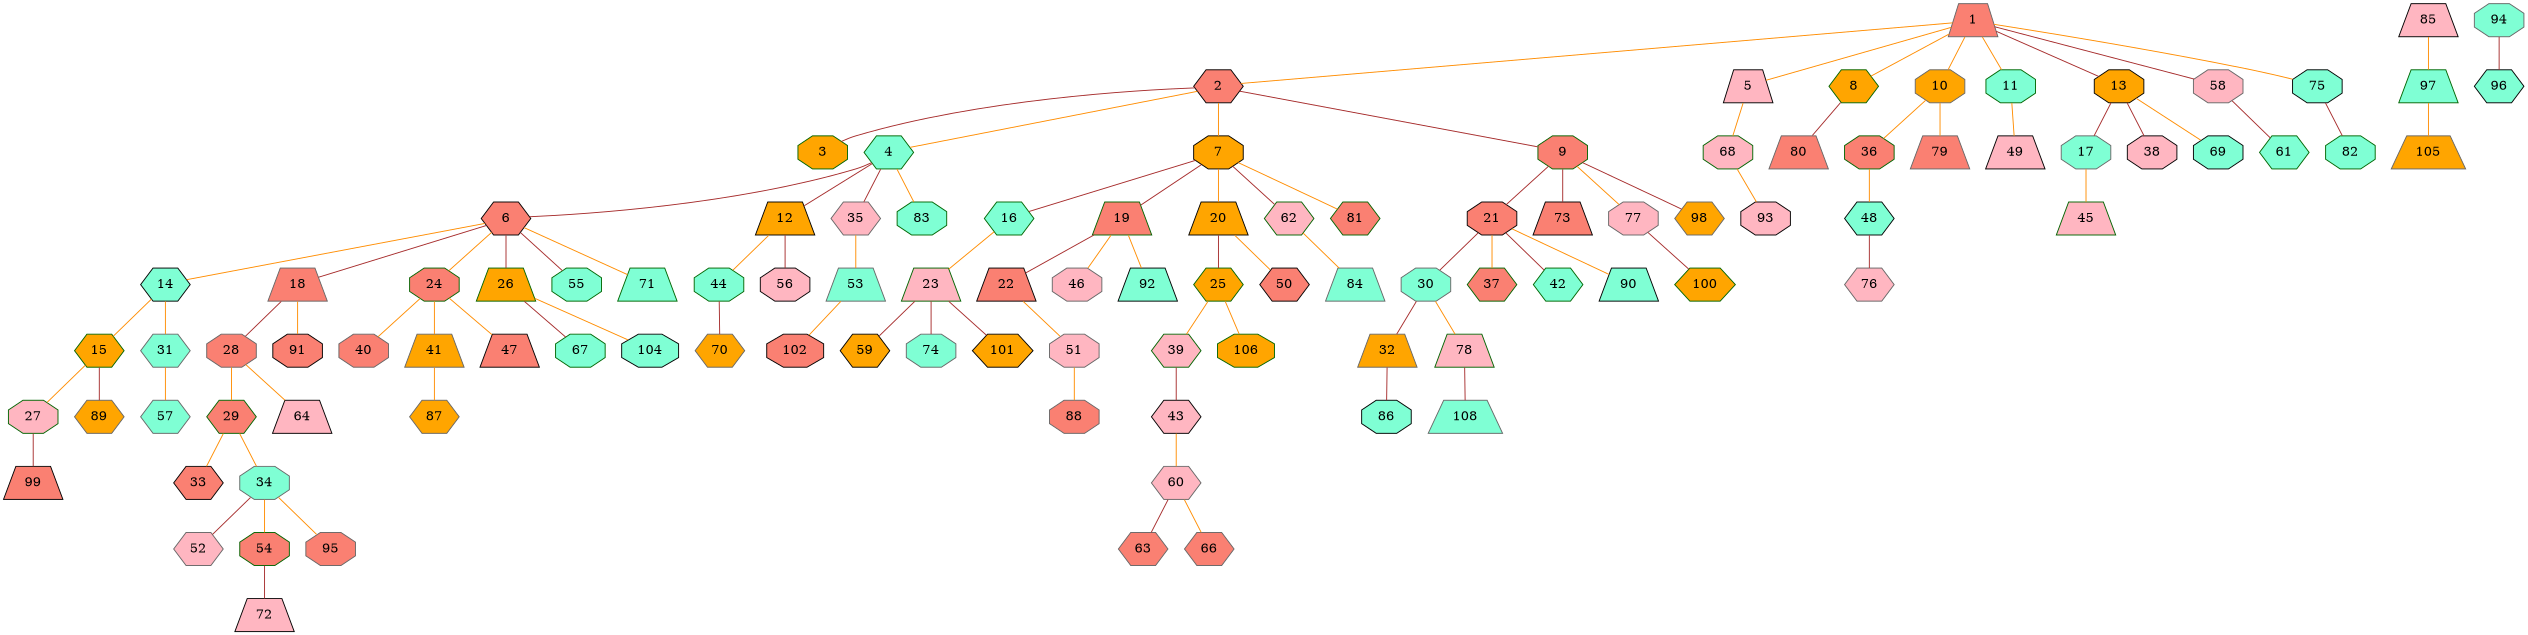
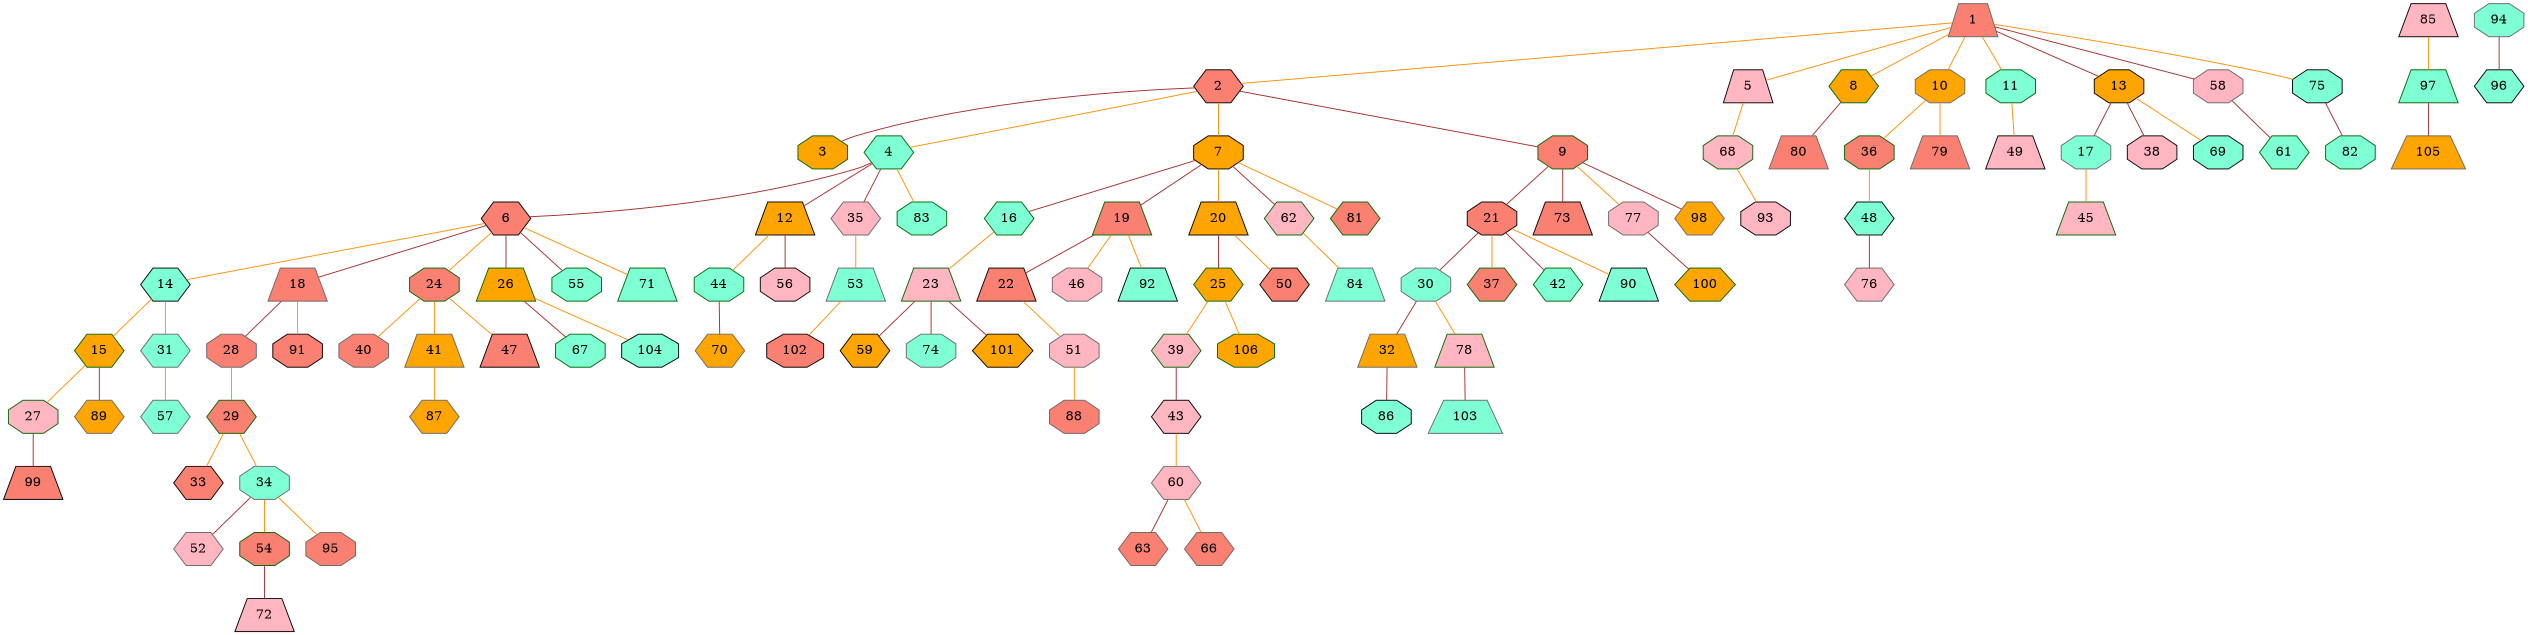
(2428, 119) -> (2428, 119)
(302, 417) -> none
(1465, 417) -> (1465, 417)
